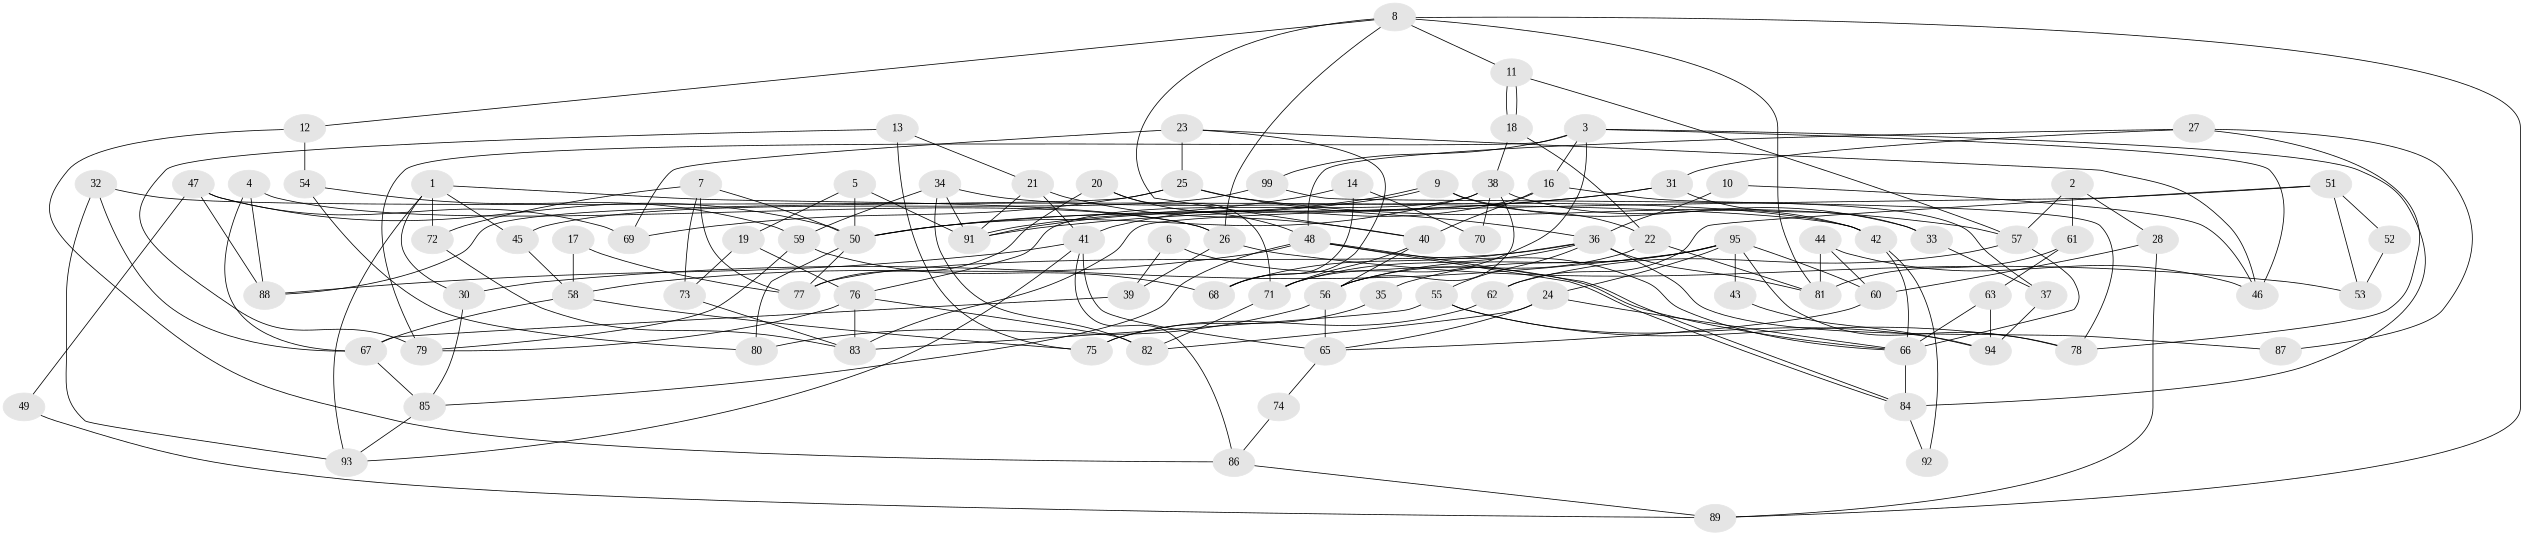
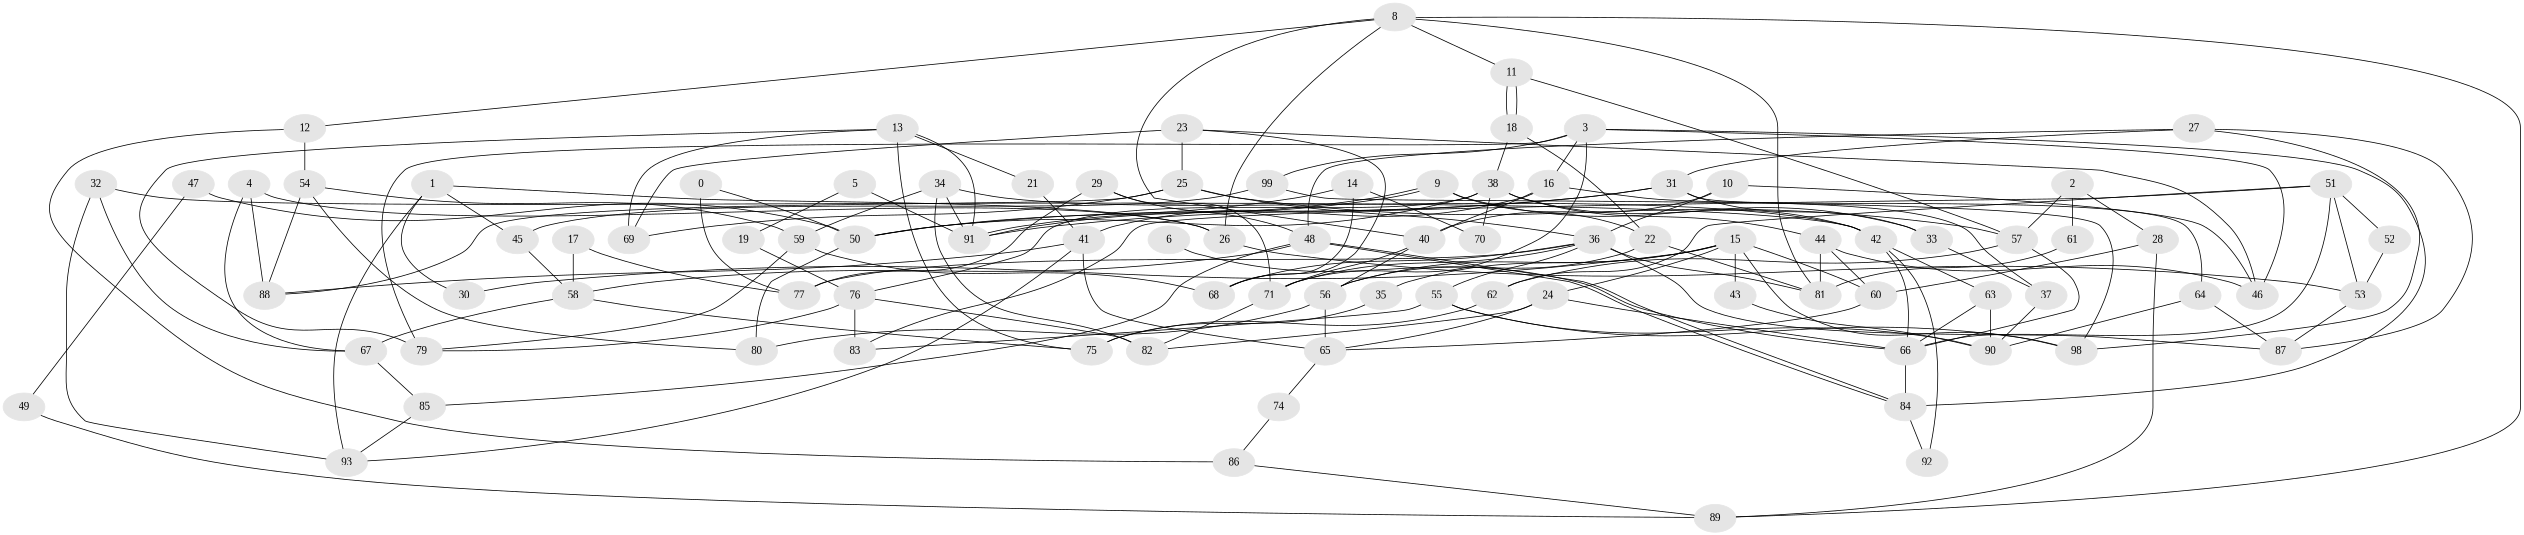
(701, 184) -> (701, 184)
(1097, 184) -> (1097, 184)
(452, 210) -> (744, 141)
(855, 212) -> none
(1001, 212) -> (966, 167)
(1226, 217) -> (1576, 212)
(225, 233) -> (285, 240)
(432, 240) -> none
(1735, 240) -> (1735, 240)
(833, 262) -> none
(2032, 268) -> (1950, 275)
(1452, 280) -> (1677, 217)
(1641, 280) -> (2168, 335)
(685, 296) -> none
(1129, 296) -> none
none -> (2200, 296)
none -> (2327, 319)
(1991, 351) -> (1991, 351)
(2076, 351) -> (2076, 351)
(1189, 352) -> none
(453, 356) -> none
